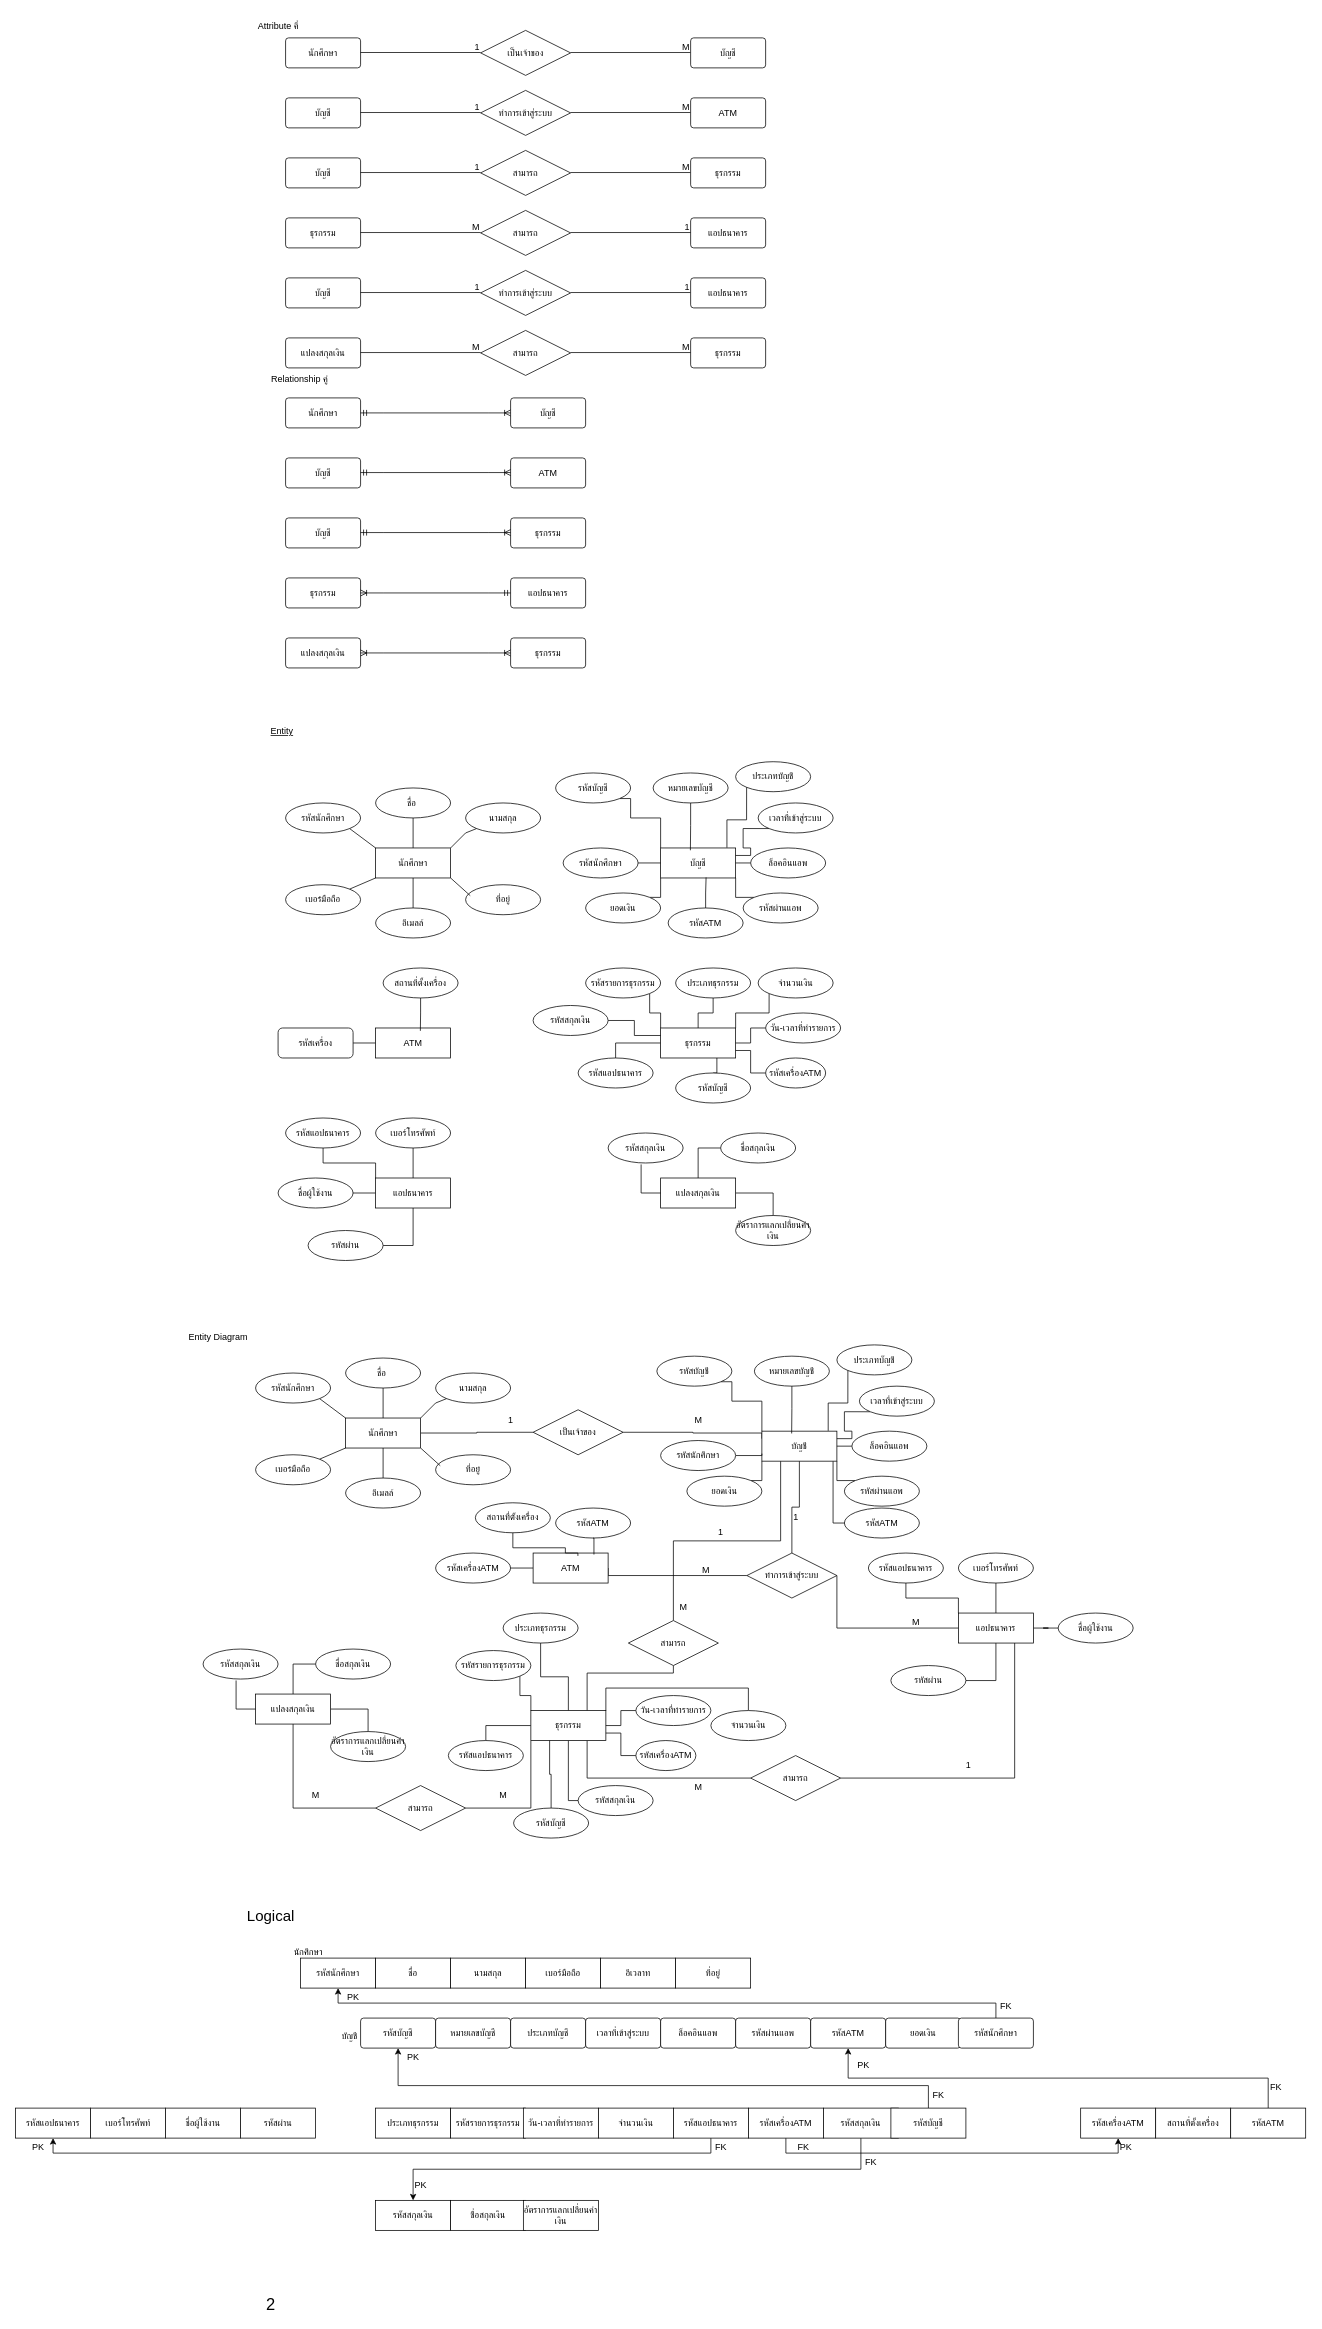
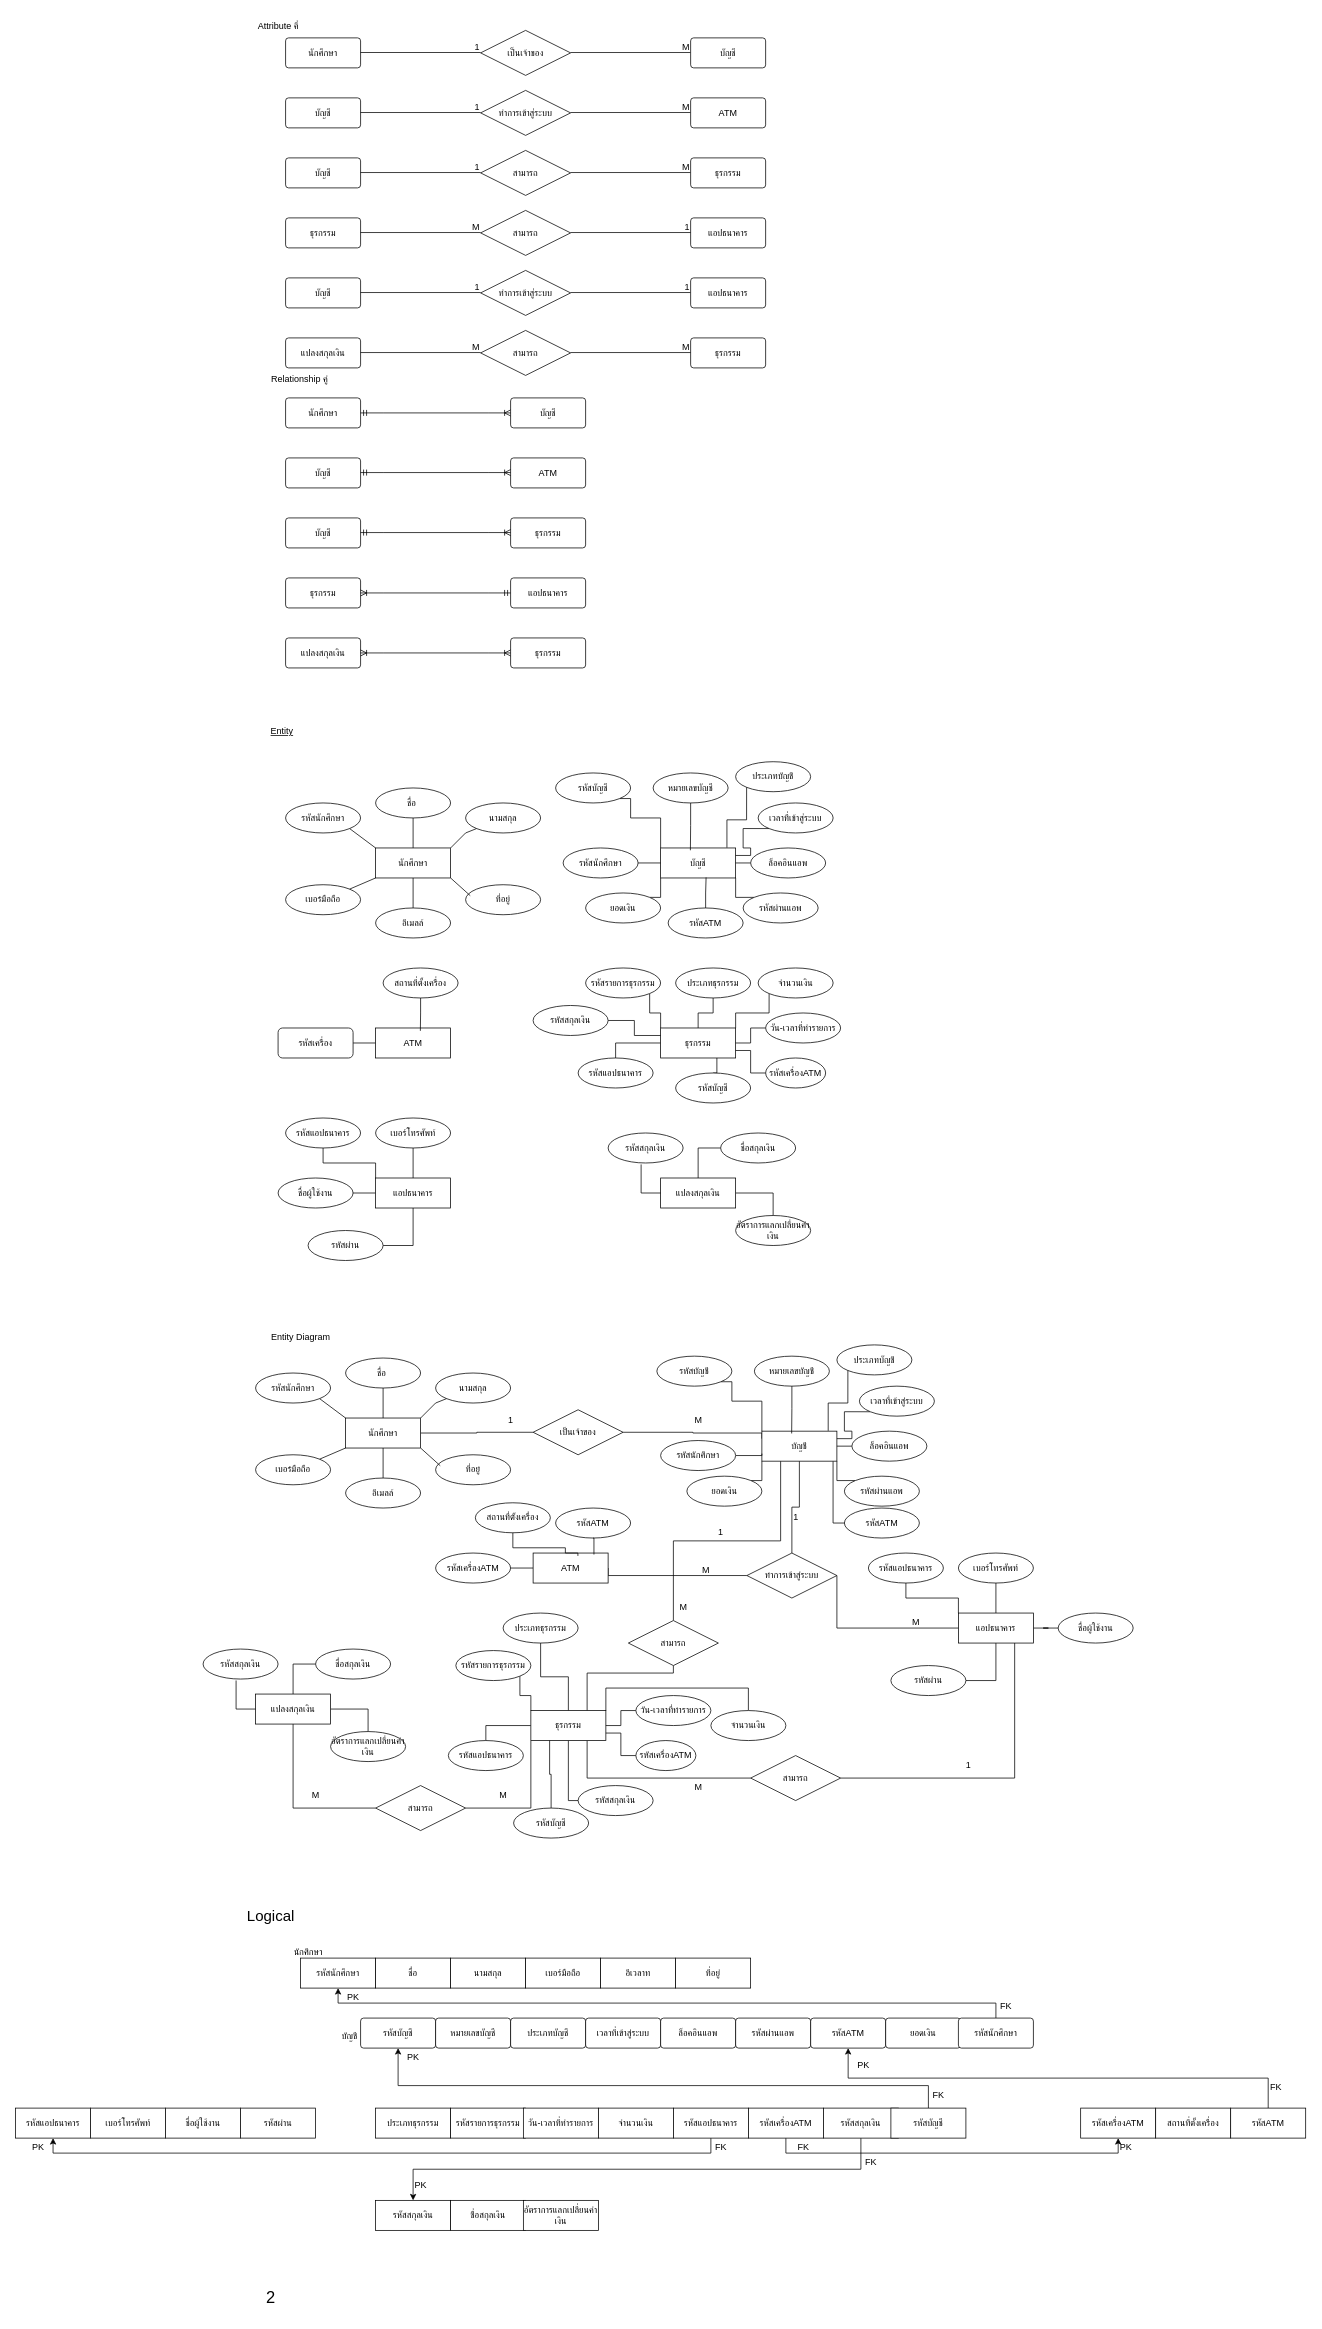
(218, 1338) -> (300, 1338)
(270, 2305) -> (270, 2298)
